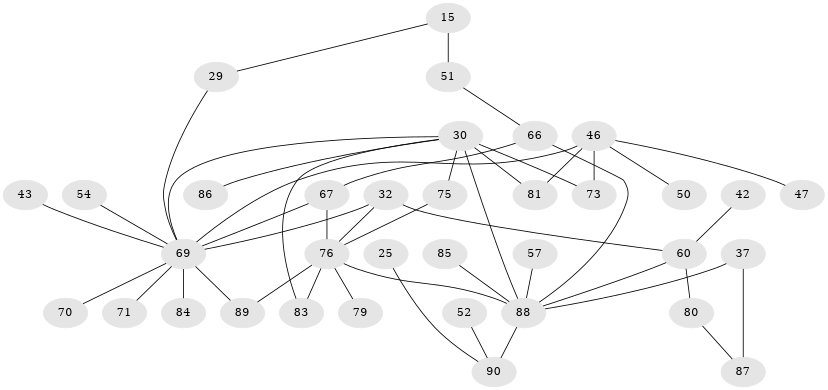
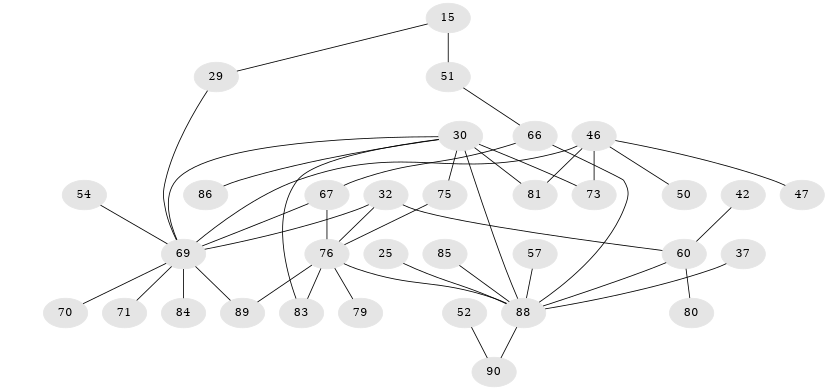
(25, 195) -> none
(429, 321) -> (450, 282)
(743, 372) -> none
